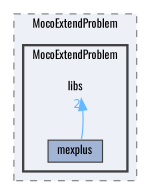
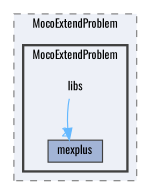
(83, 125) -> (68, 114)
